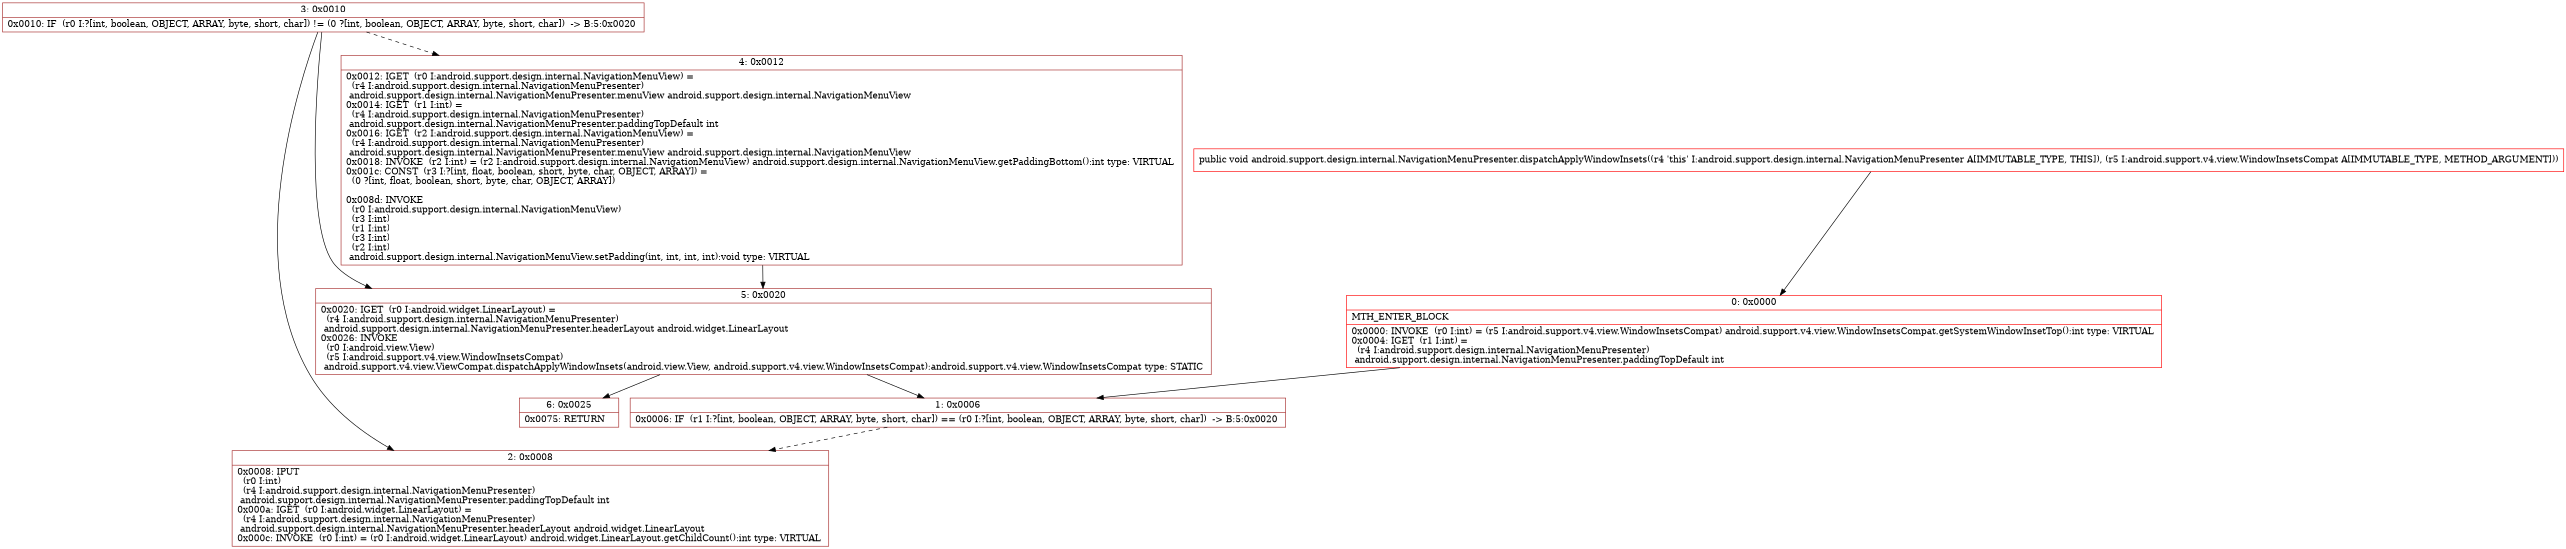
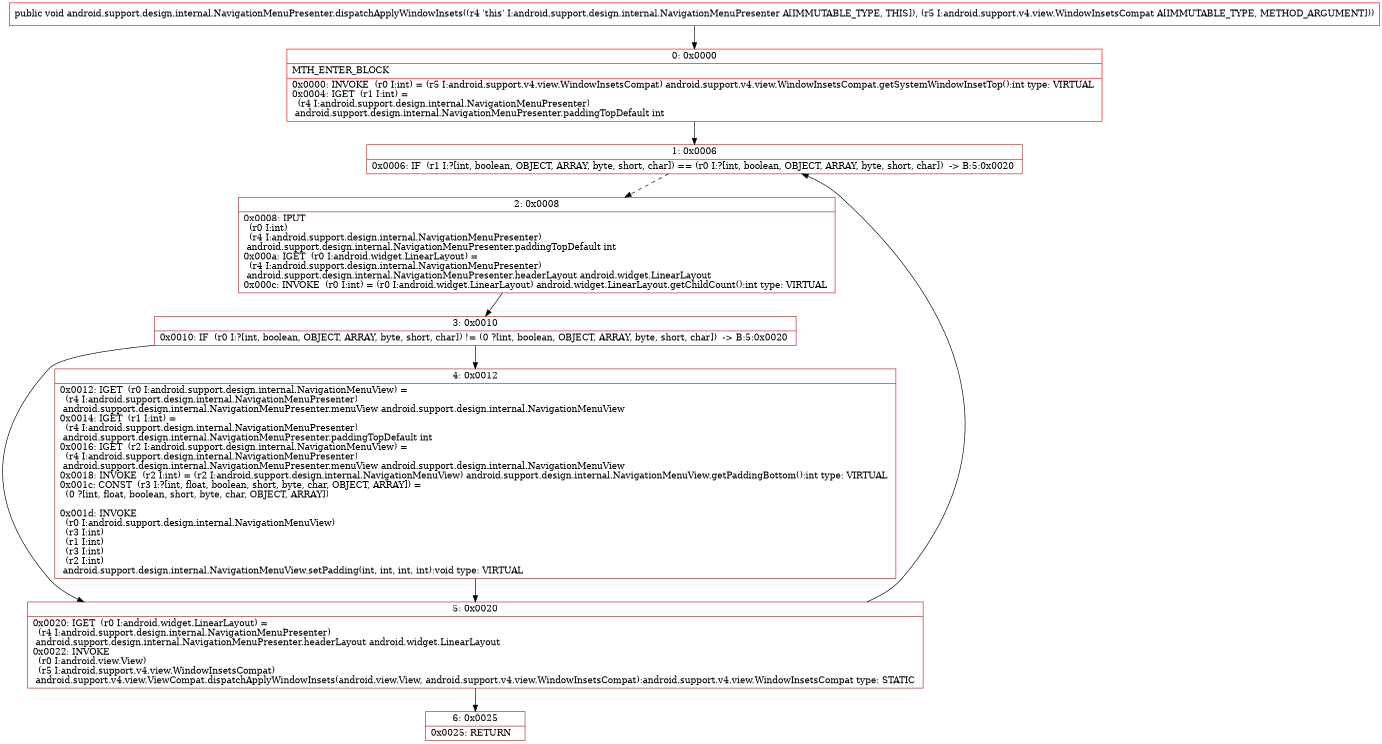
(400, 43) -> (475, 354)
(388, 200) -> (101, 514)
(279, 258) -> (496, 302)
(362, 339) -> (74, 652)
(569, 420) -> (475, 733)
